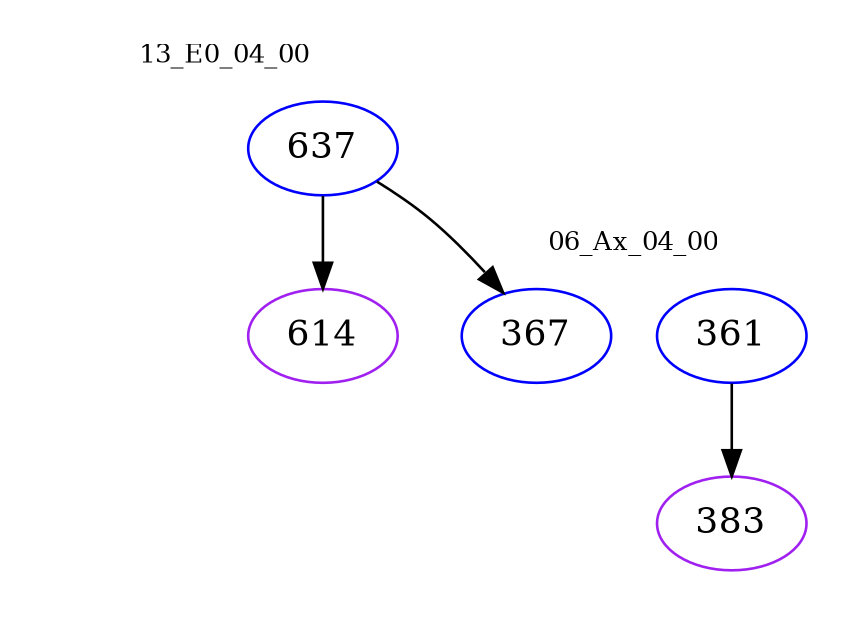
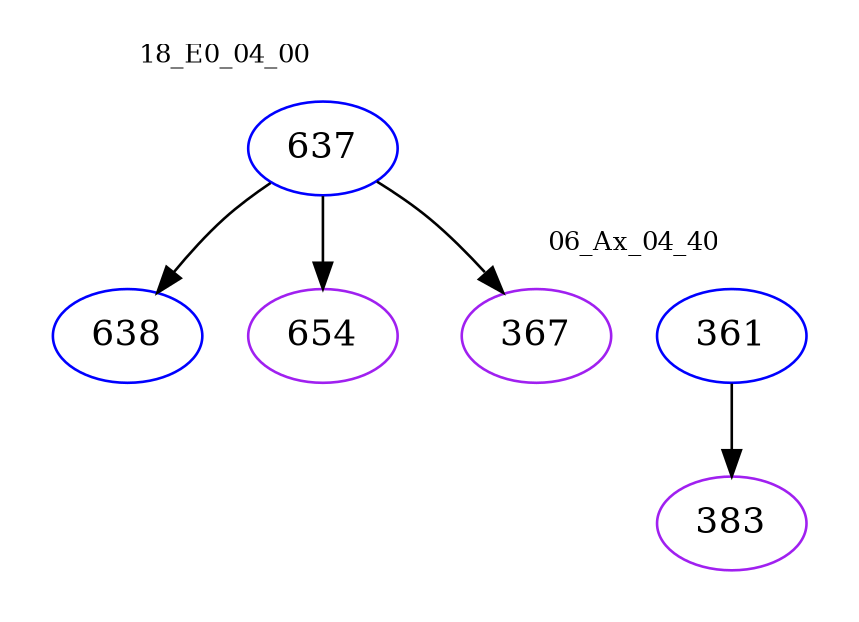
(225, 56) -> (225, 56)
(634, 243) -> (634, 243)
none -> (128, 336)
(323, 336) -> (323, 336)
(536, 336) -> (536, 336)
